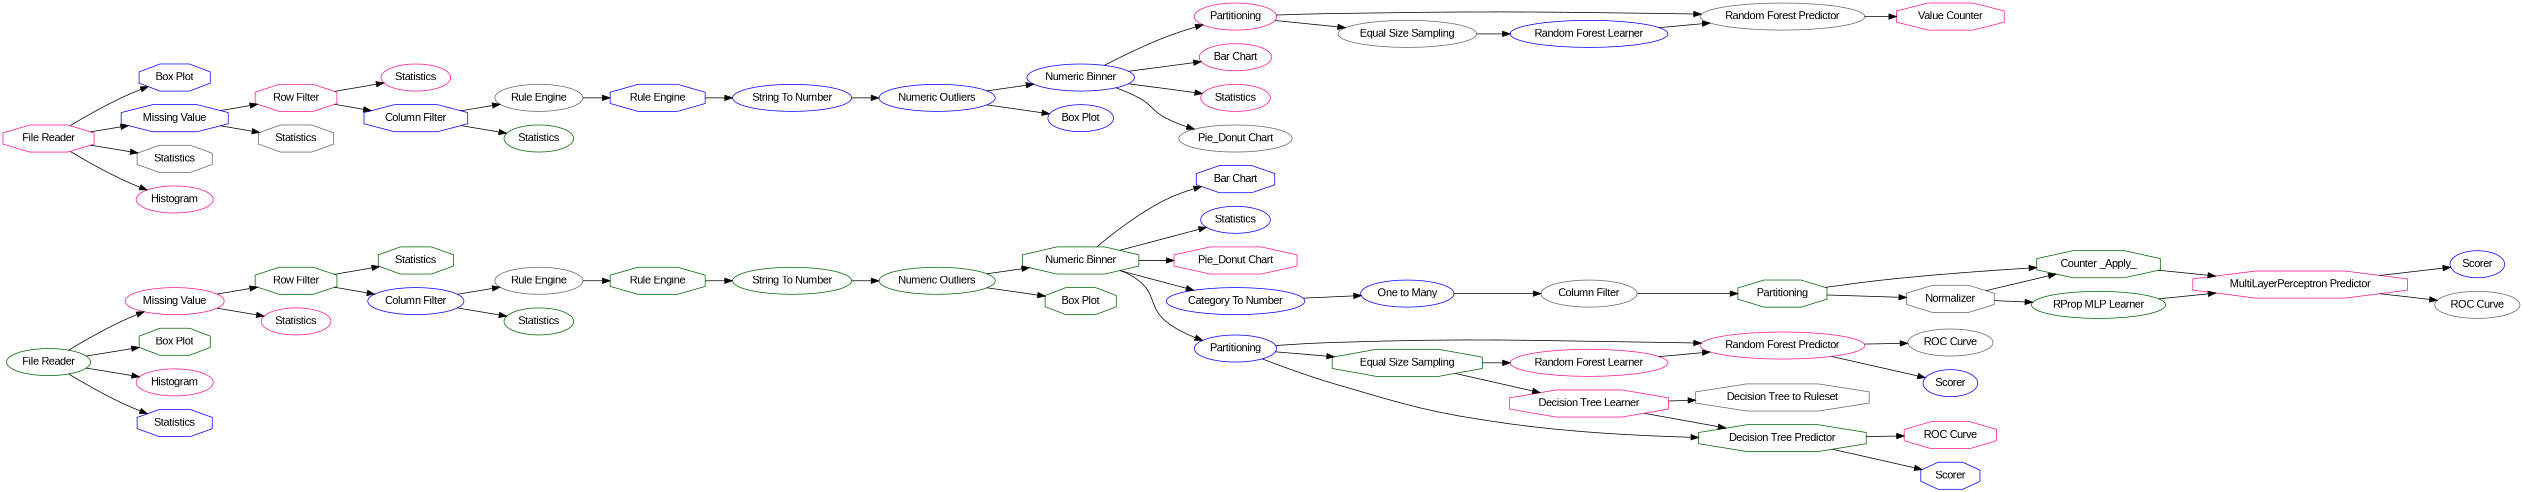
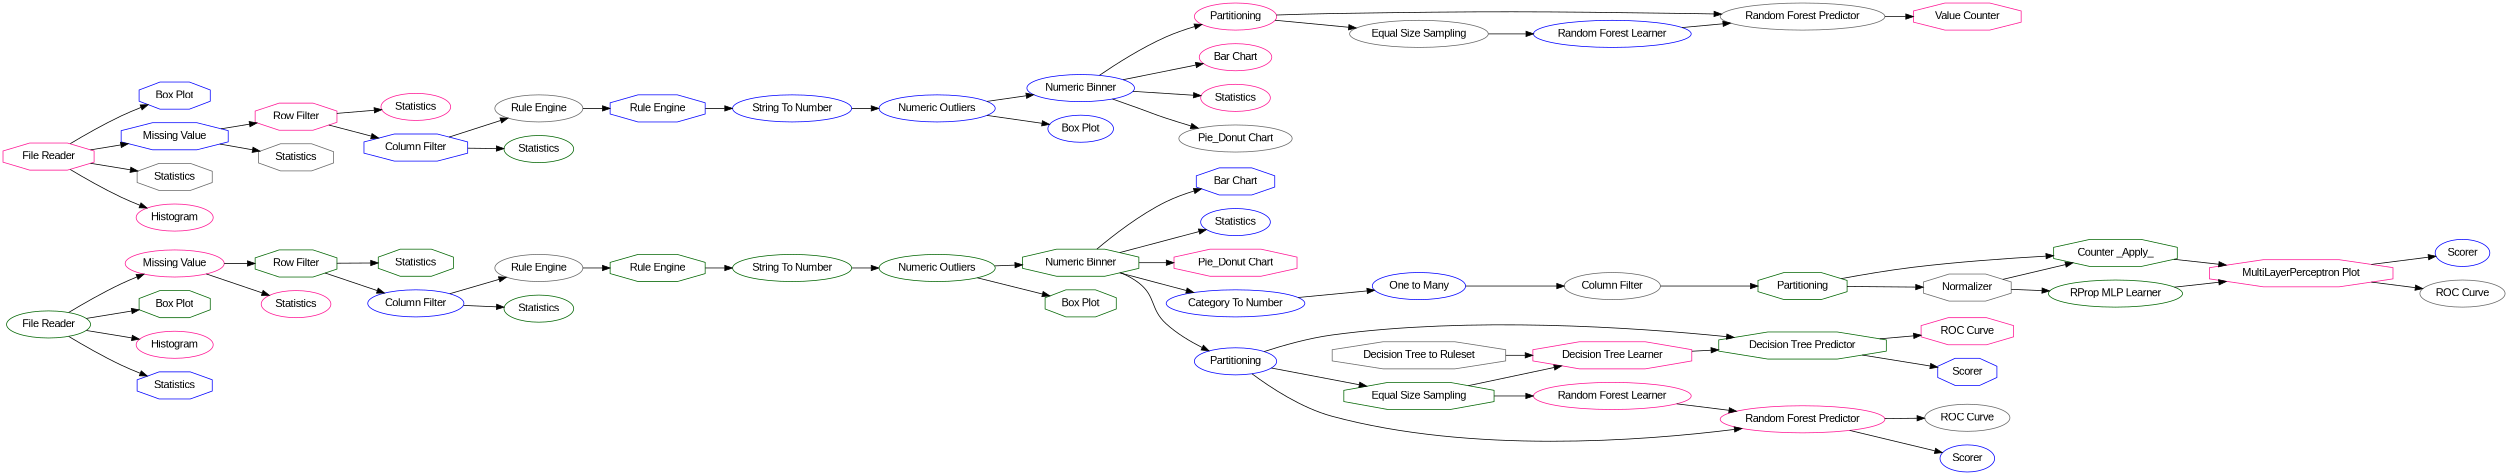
(2300, 285) -> (2301, 273)
(1678, 401) -> (1515, 355)
